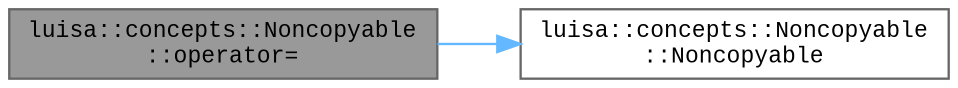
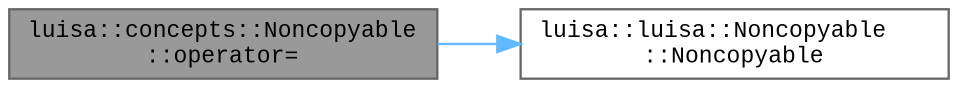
(735, 44) -> (735, 44)
